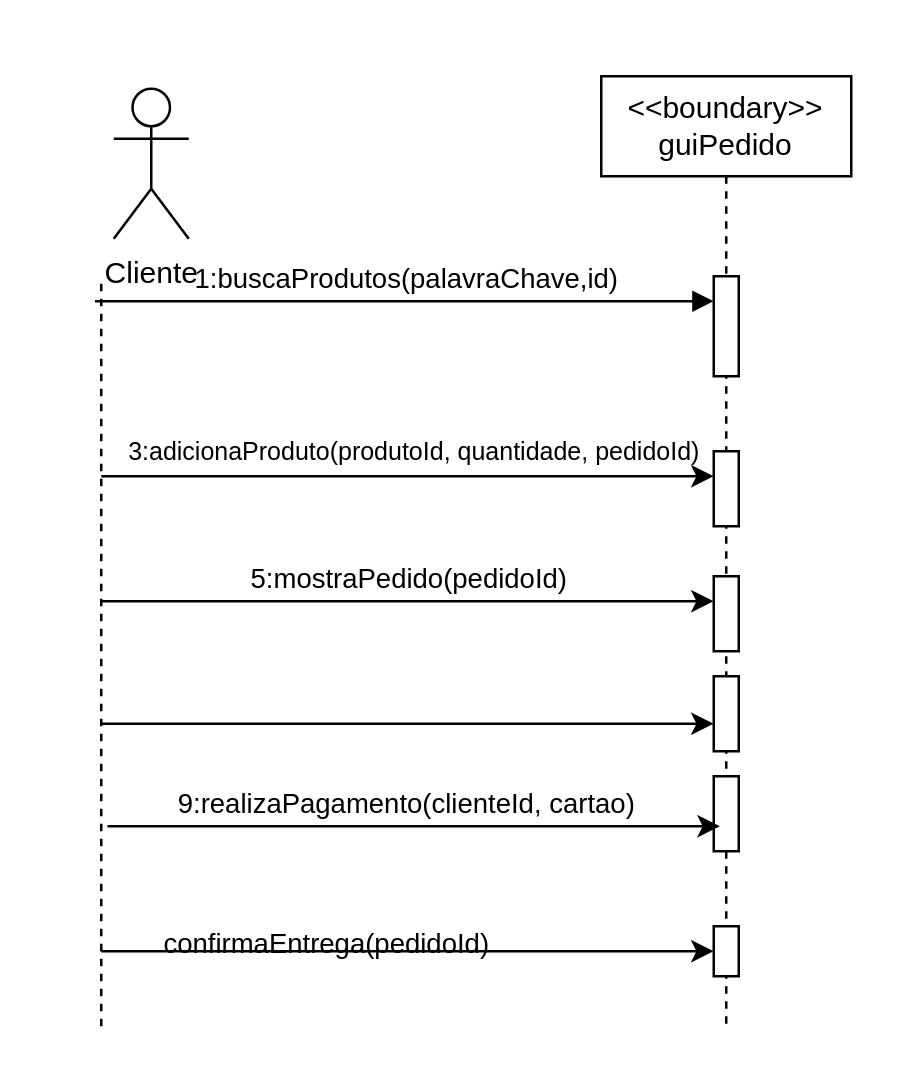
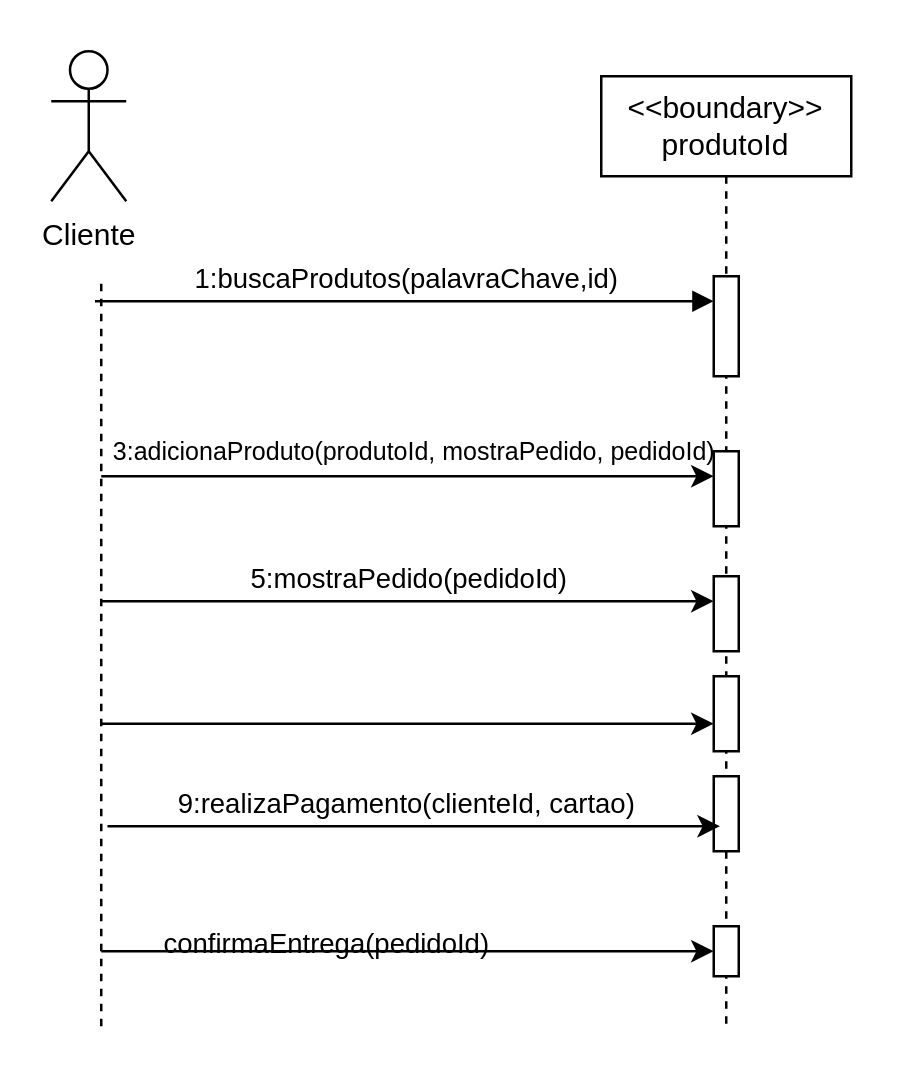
(726, 126) -> (726, 126)
(151, 164) -> (89, 126)
(415, 451) -> (415, 451)
